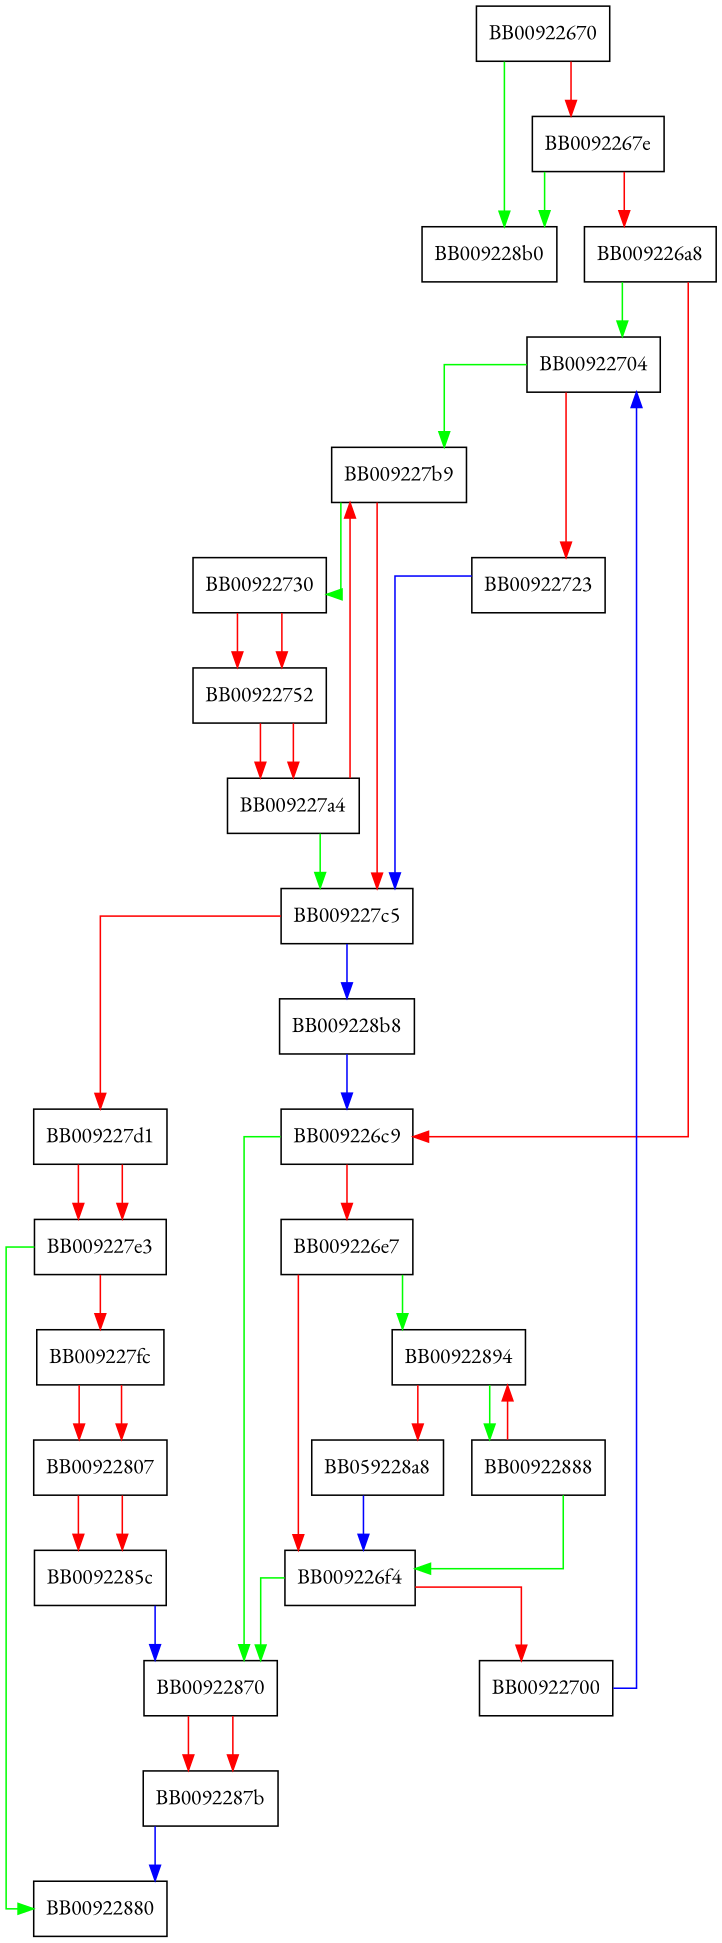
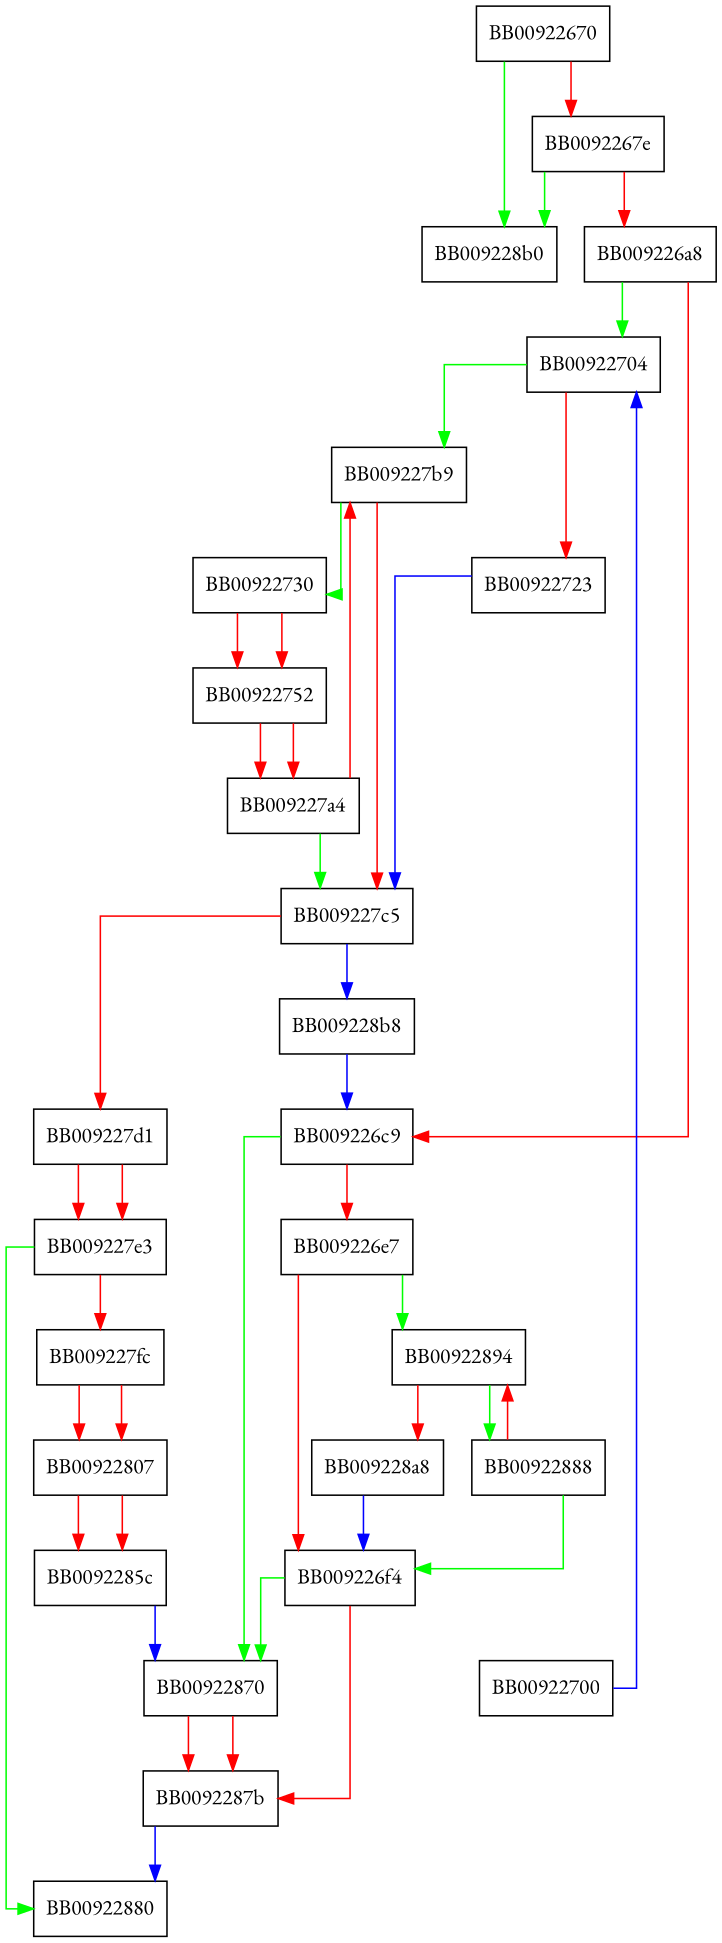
(378, 1468) -> (378, 1468)
(497, 1587) -> (350, 1730)
